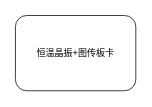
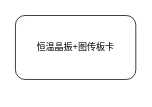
(75, 53) -> (75, 47)
